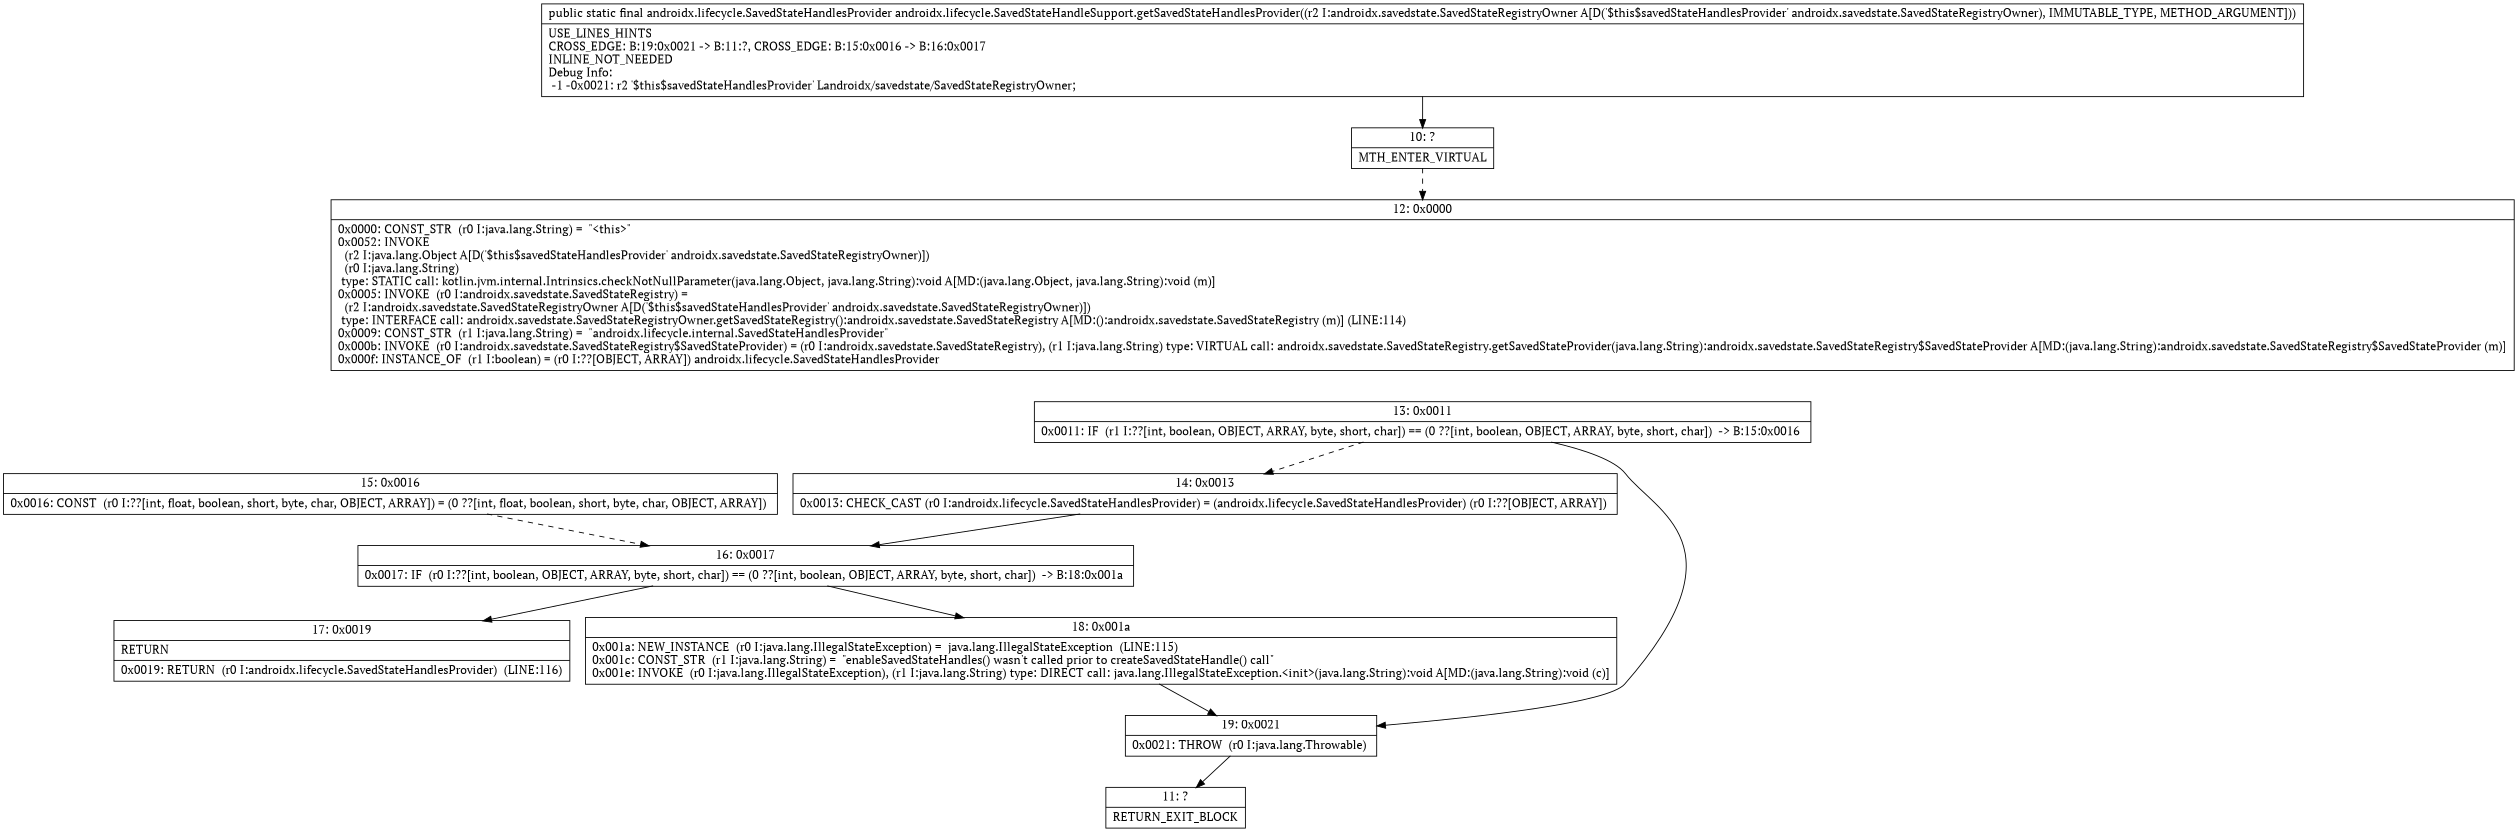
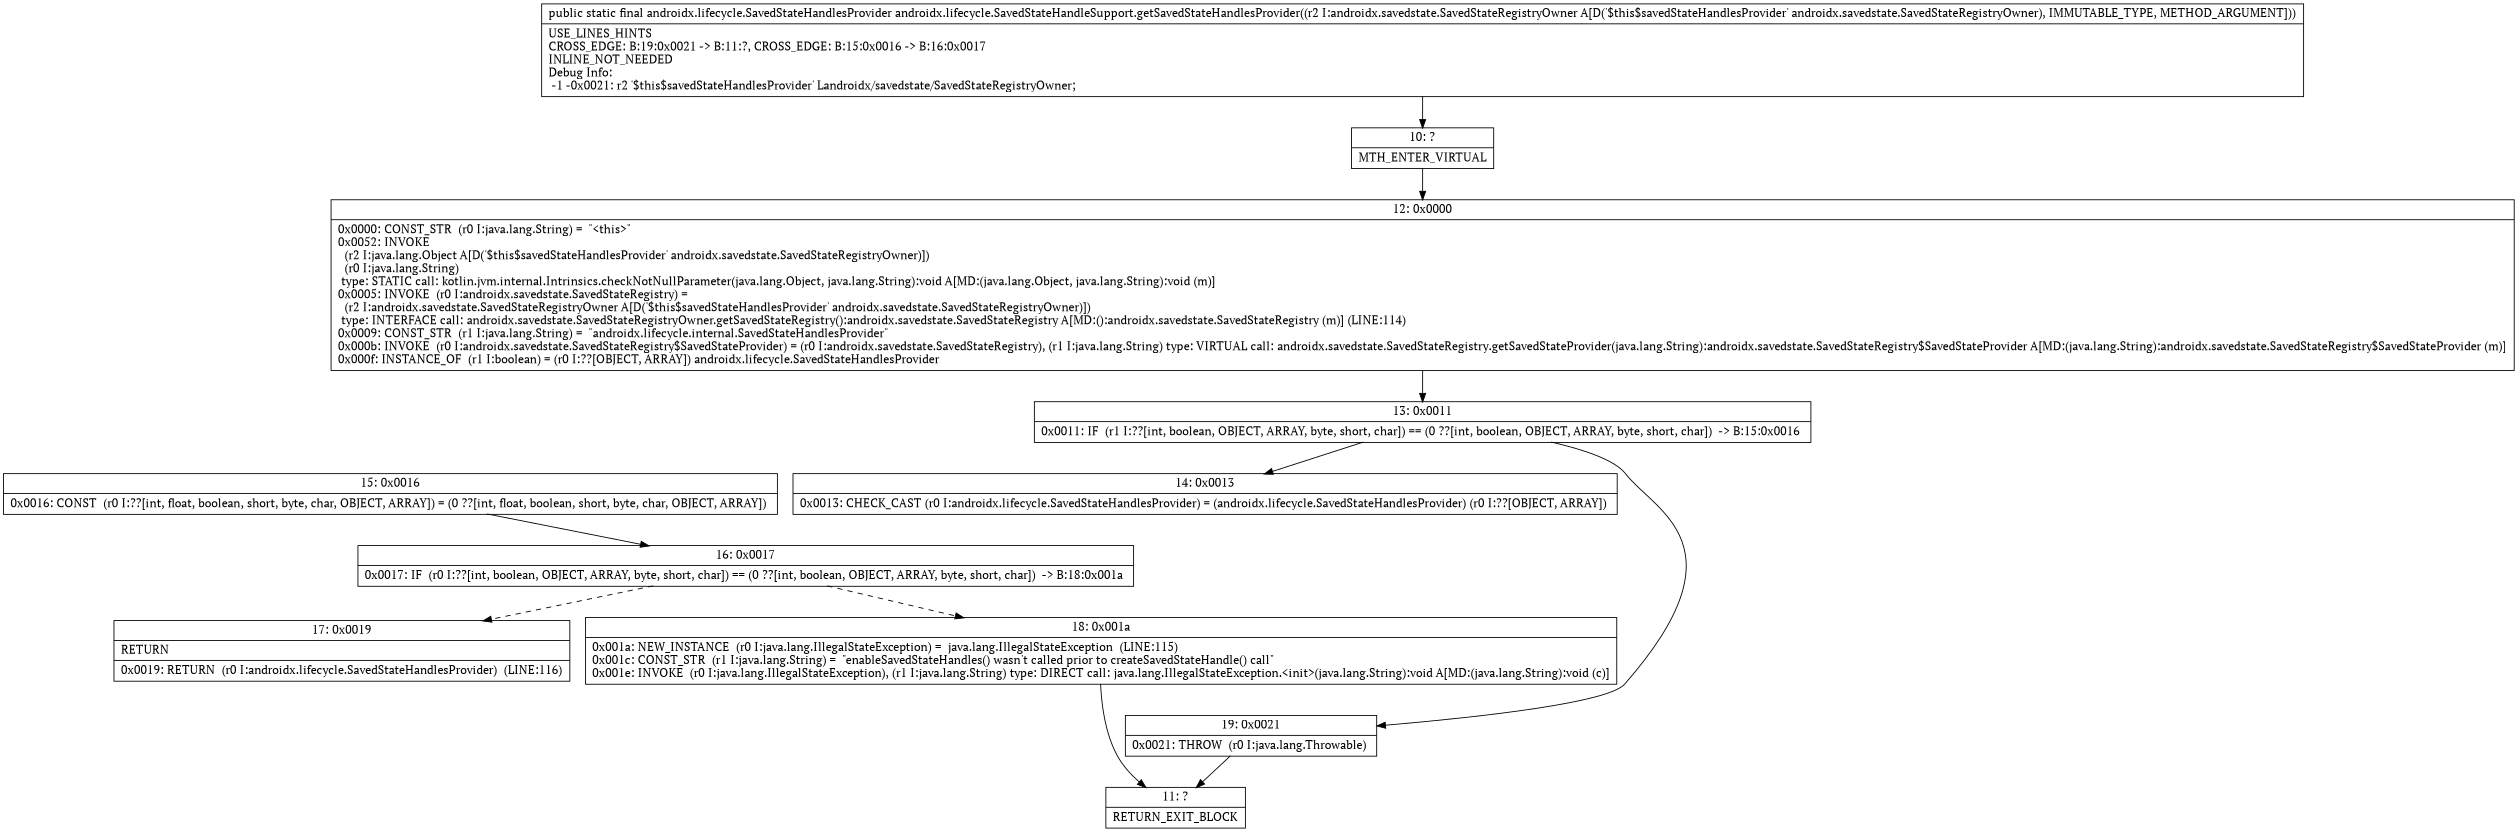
(1423, 180) -> (1423, 180)
none -> (1423, 382)
(1318, 457) -> (1318, 457)
(564, 529) -> (564, 529)
(980, 529) -> none
(891, 601) -> (891, 601)
(572, 603) -> (572, 603)
(1184, 698) -> (1110, 737)
